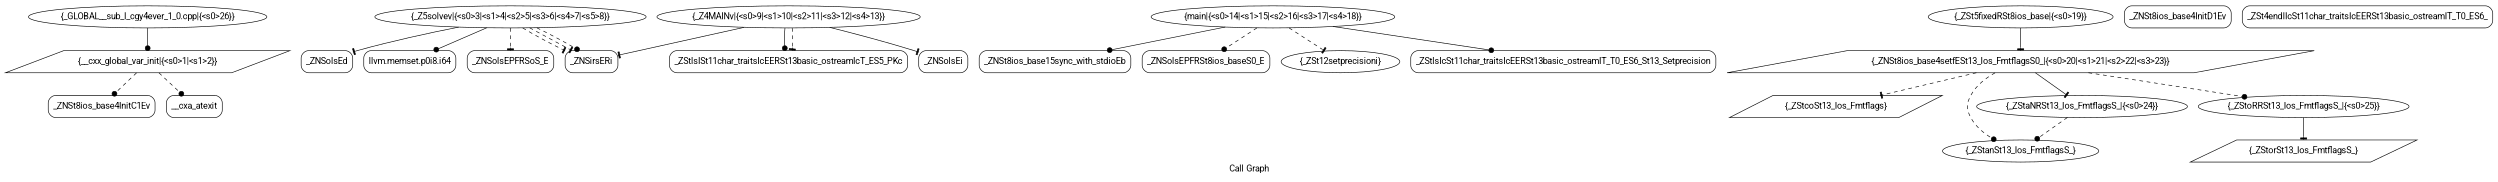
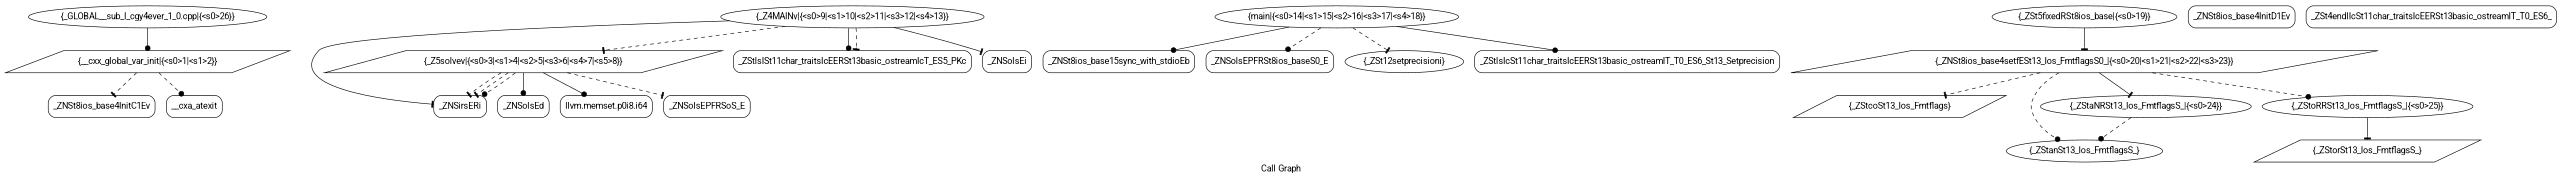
(510, 17) -> (523, 62)
(407, 38) -> (523, 82)
none -> (695, 38)
(126, 82) -> (126, 83)
